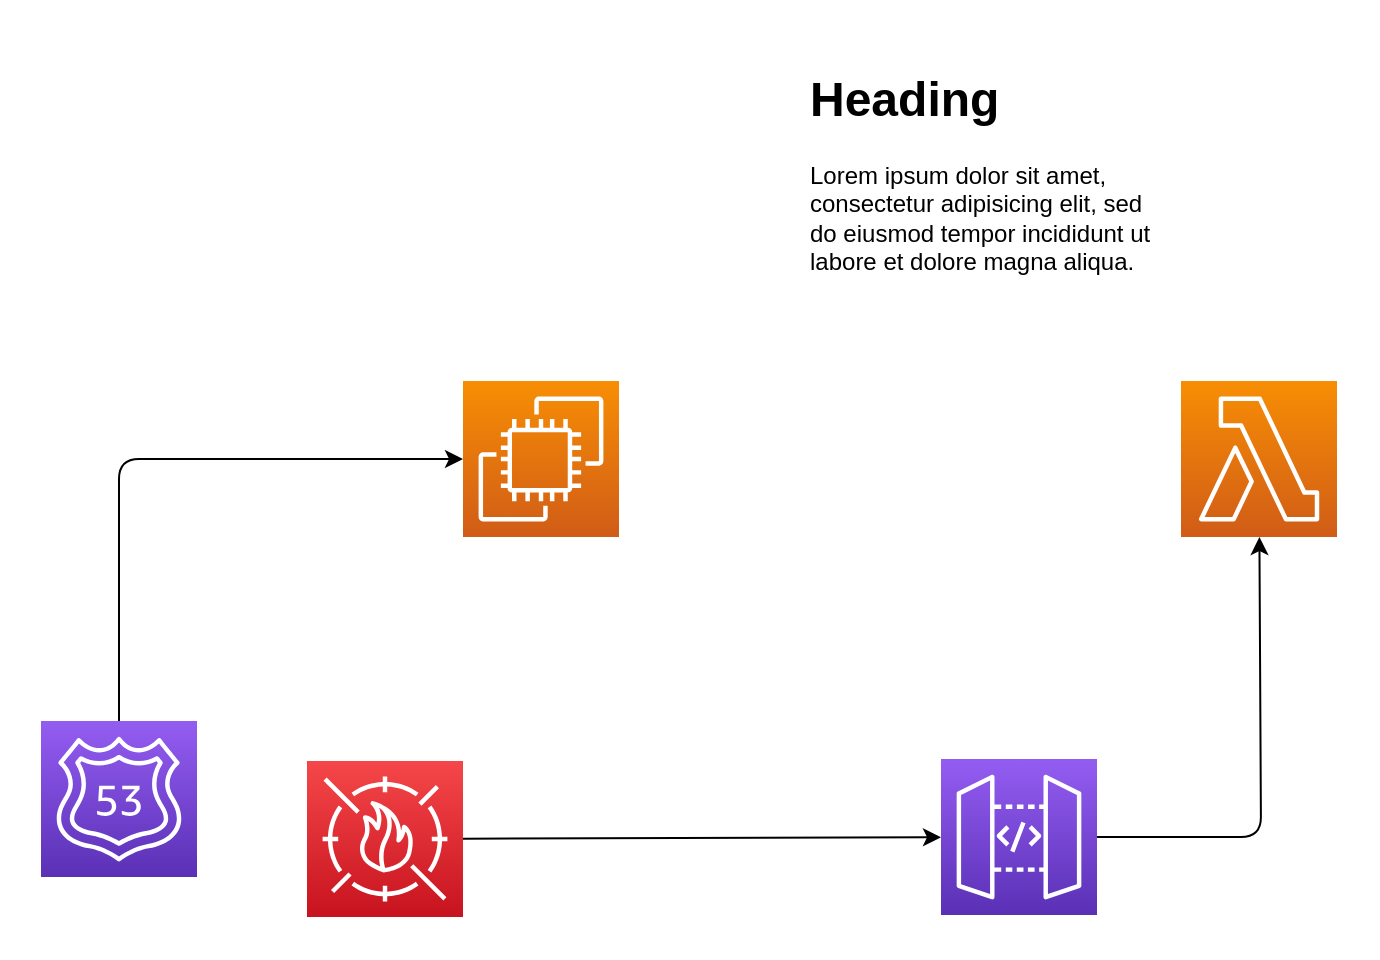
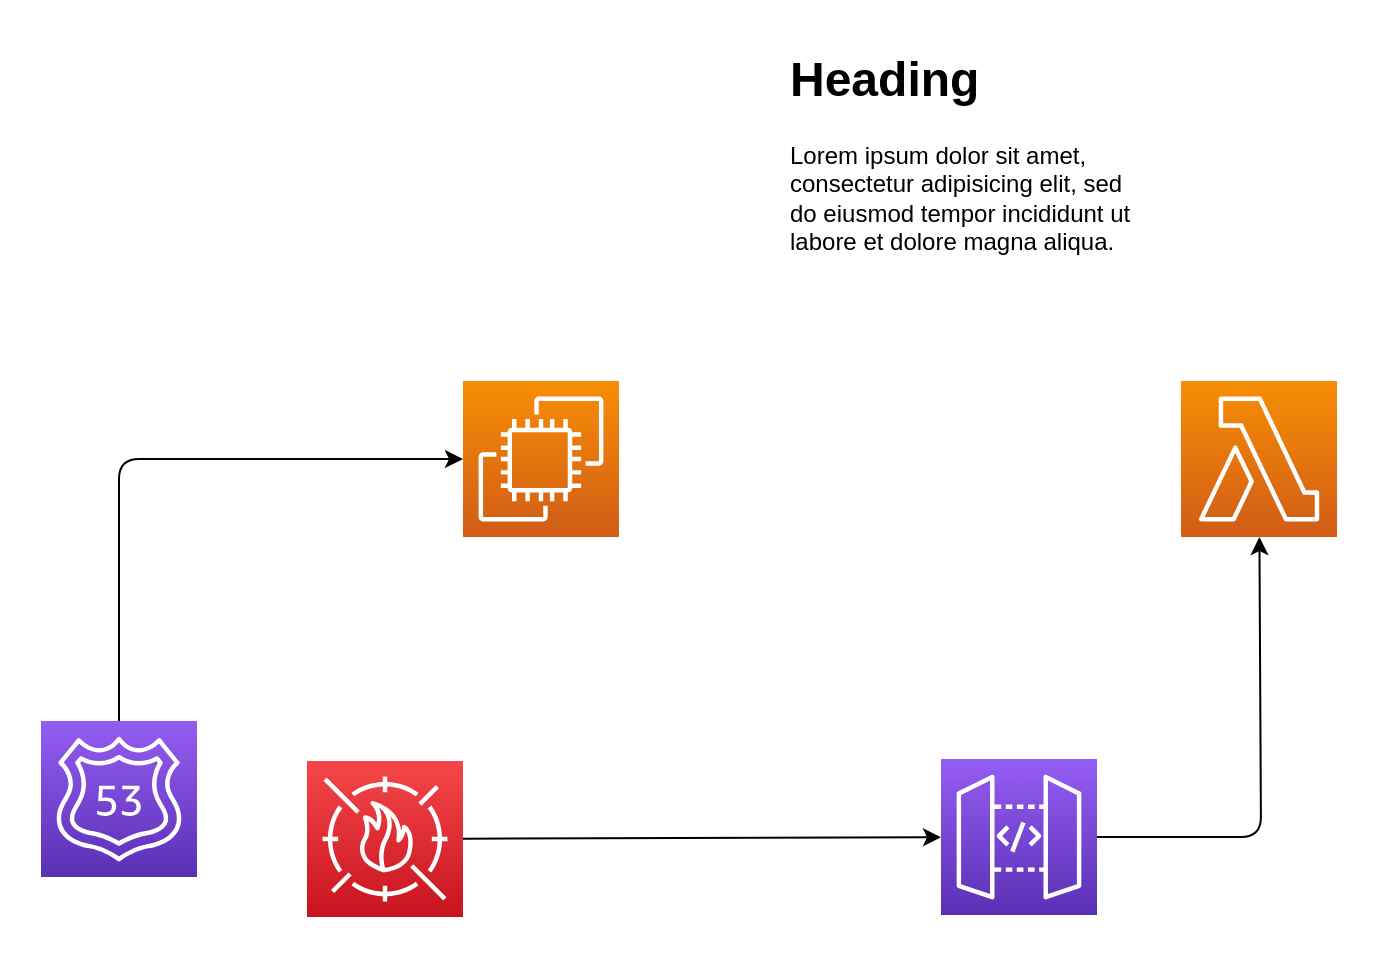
(991, 181) -> (971, 161)
